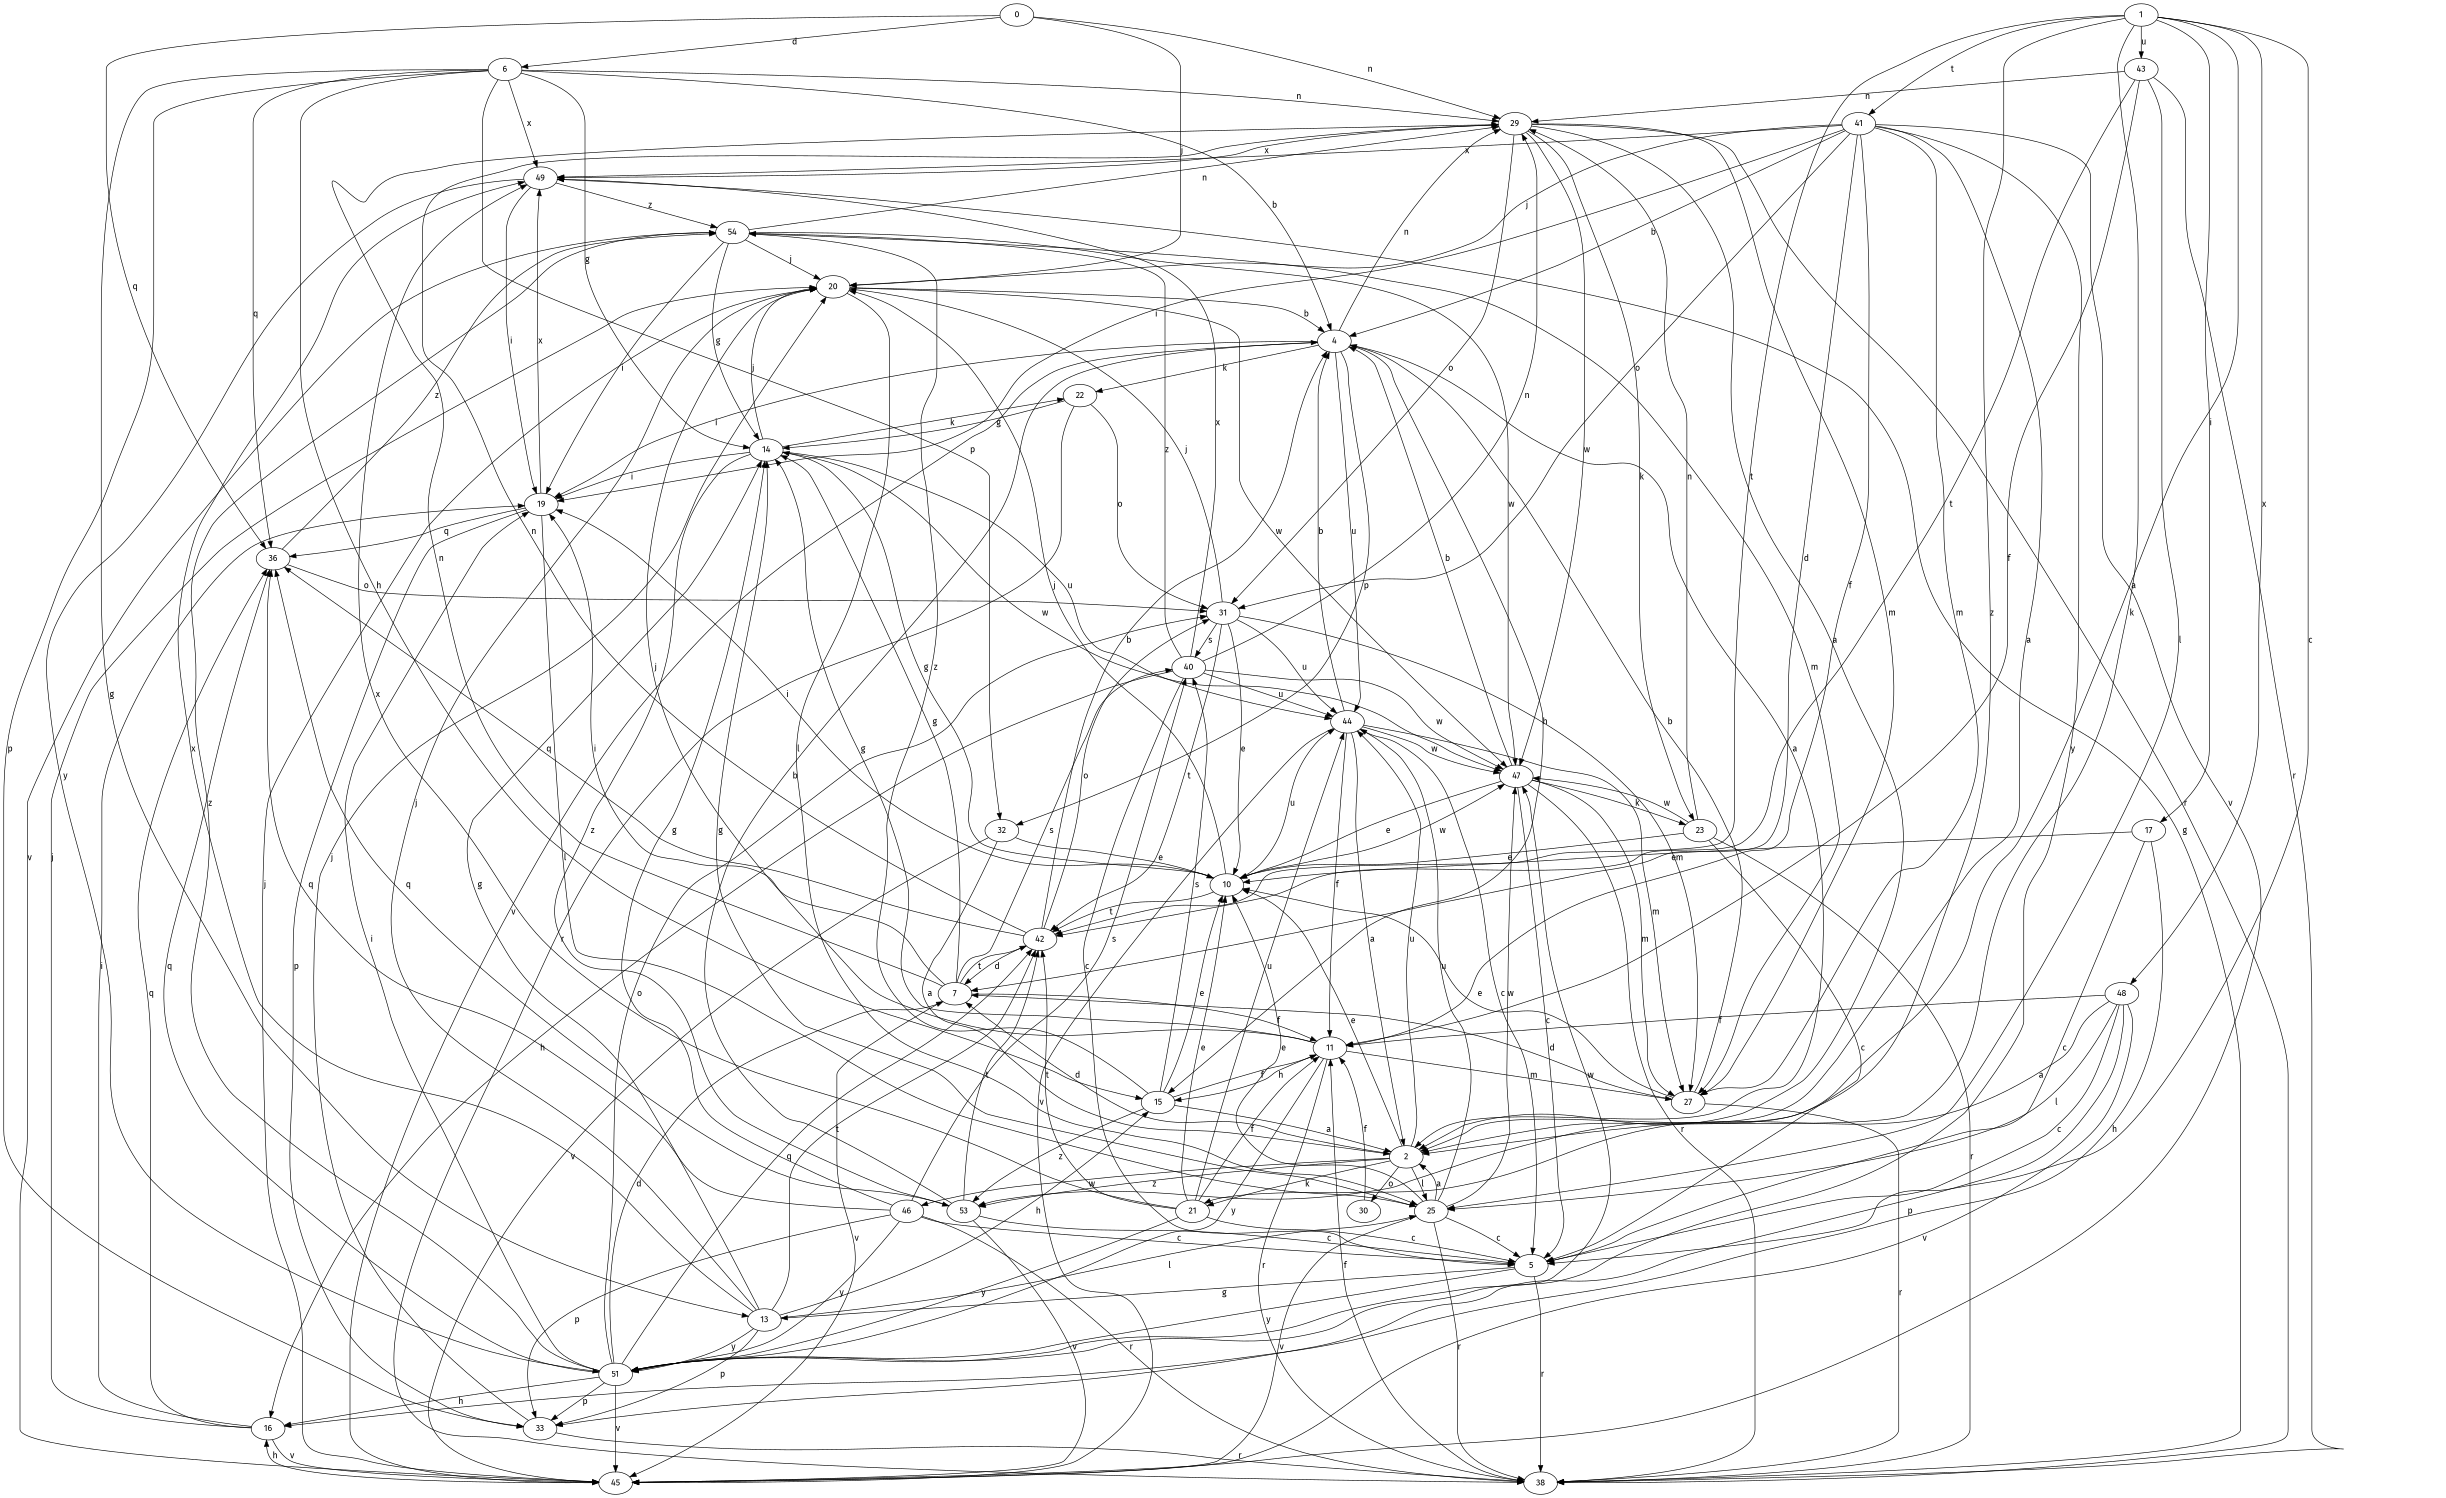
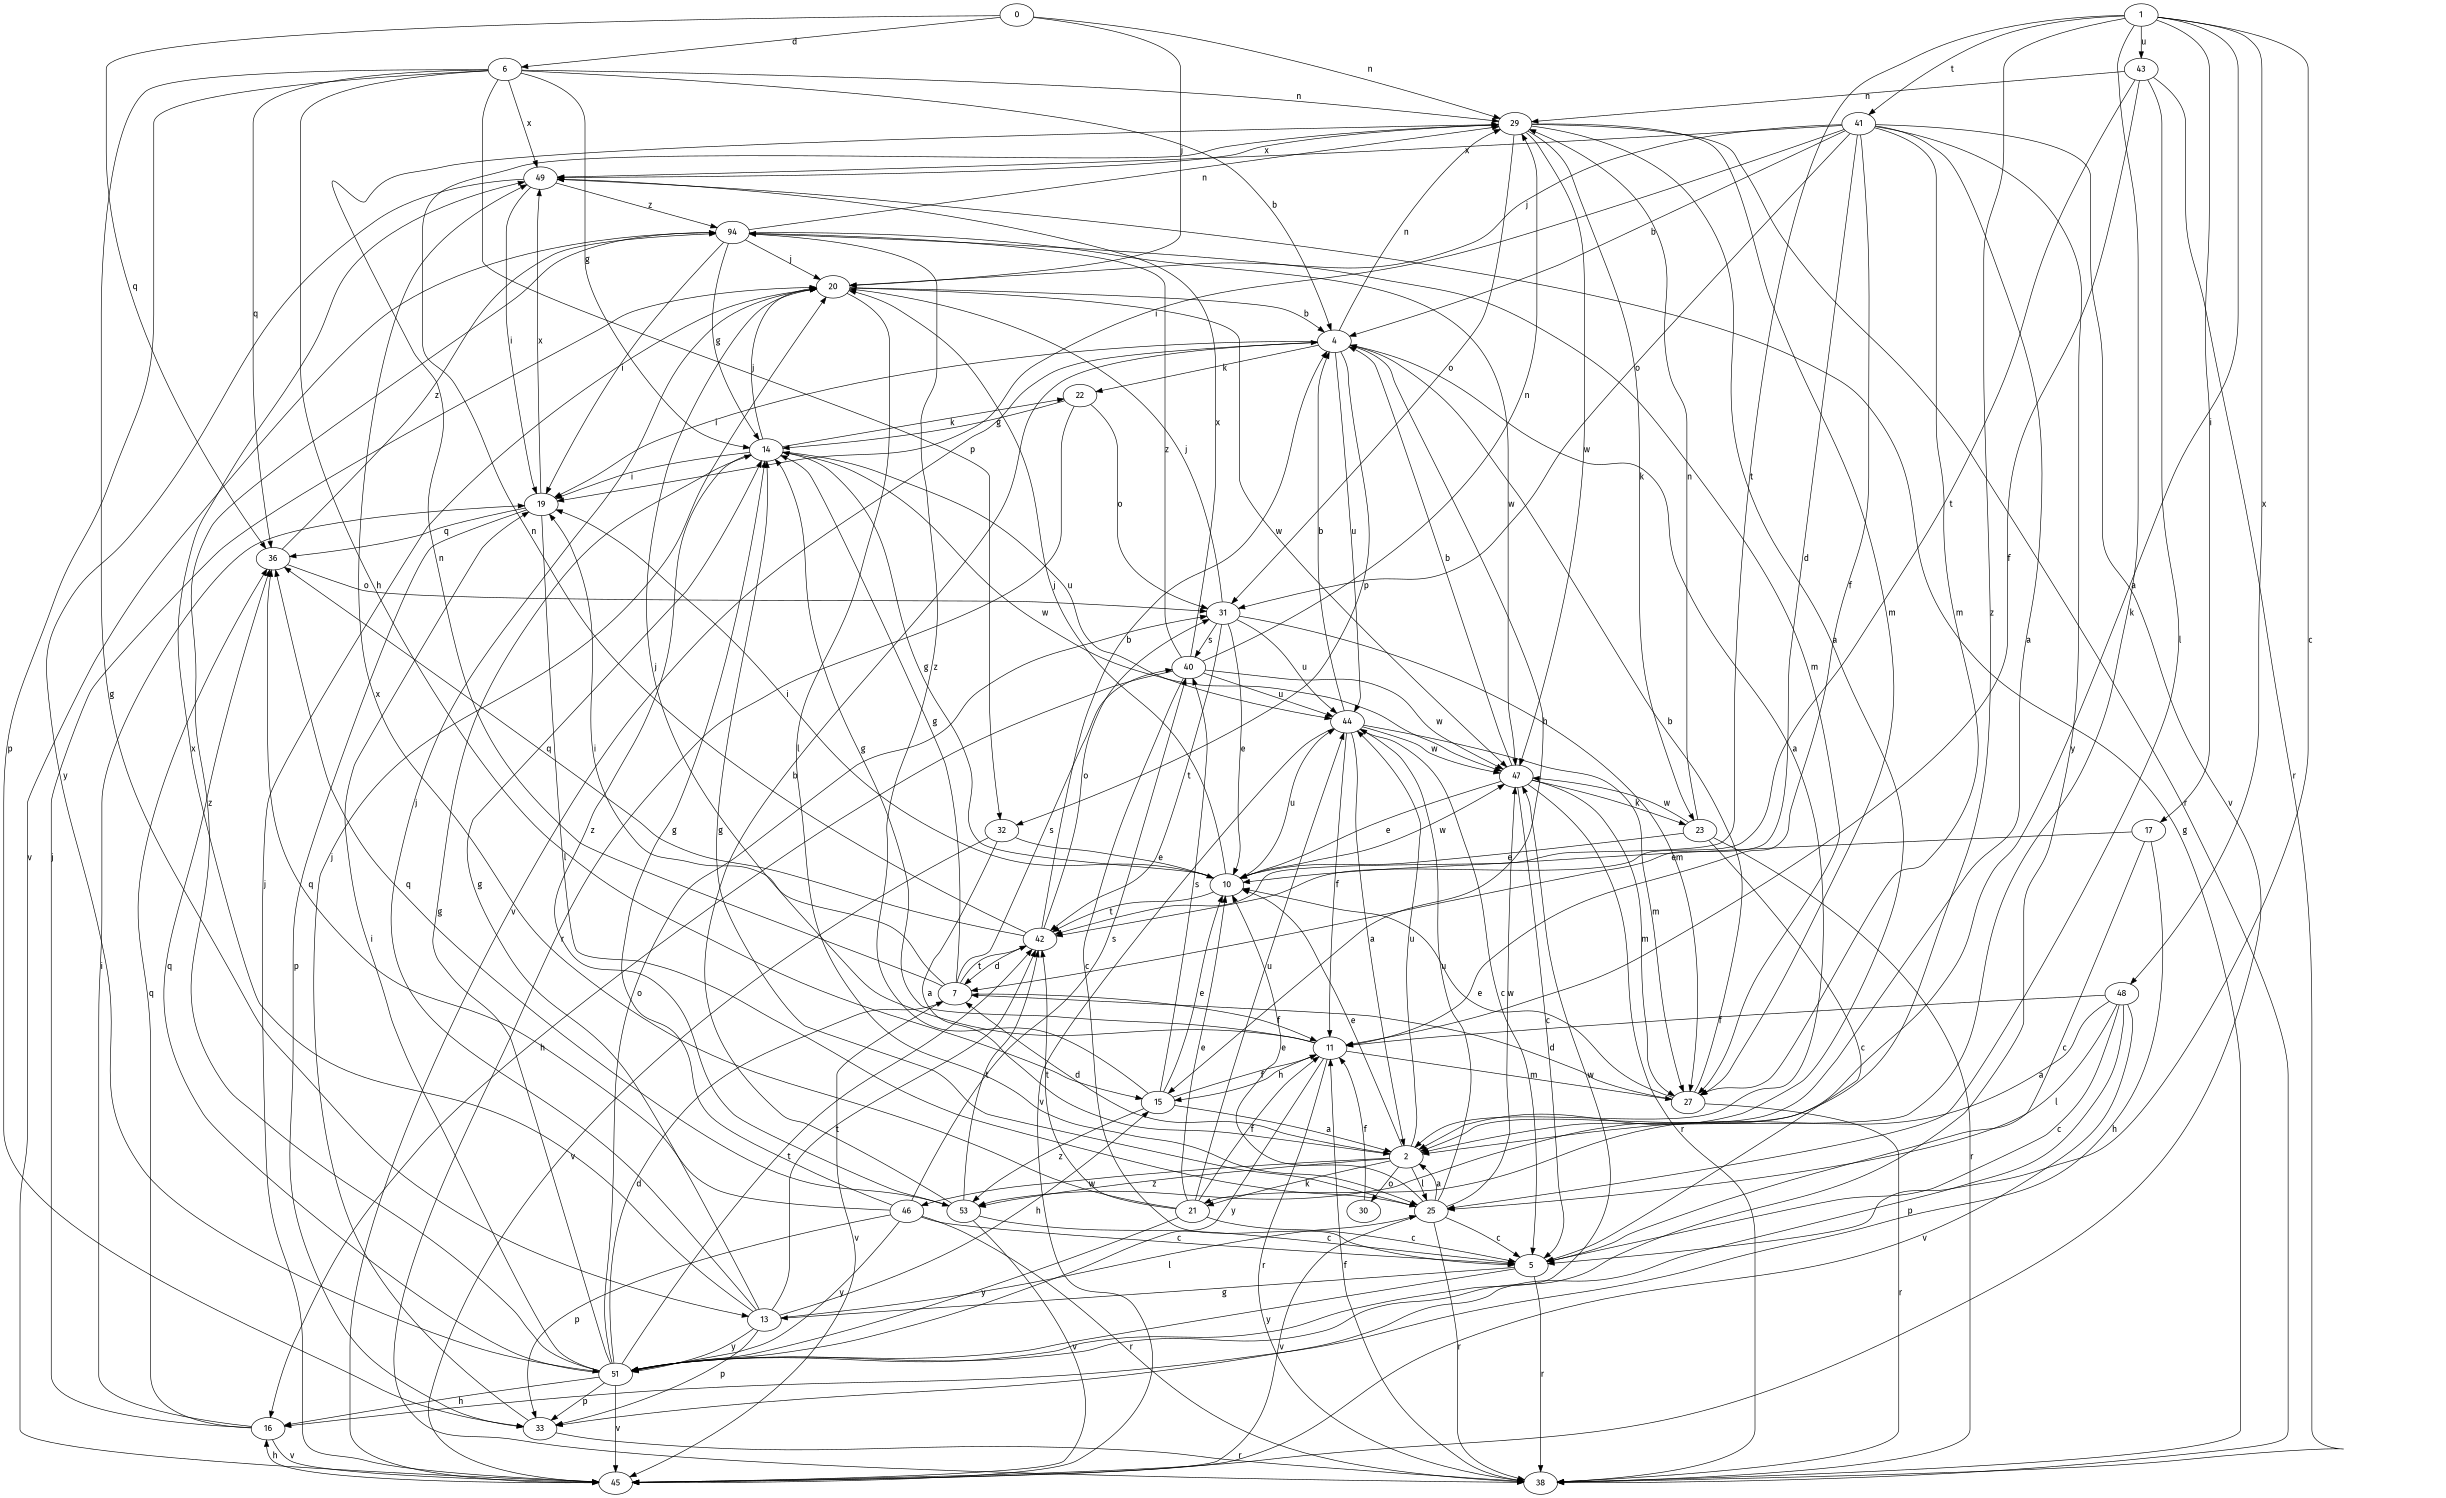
(732, 232) -> (732, 232)
none -> (443, 868)
(789, 1157) -> (789, 1157)
